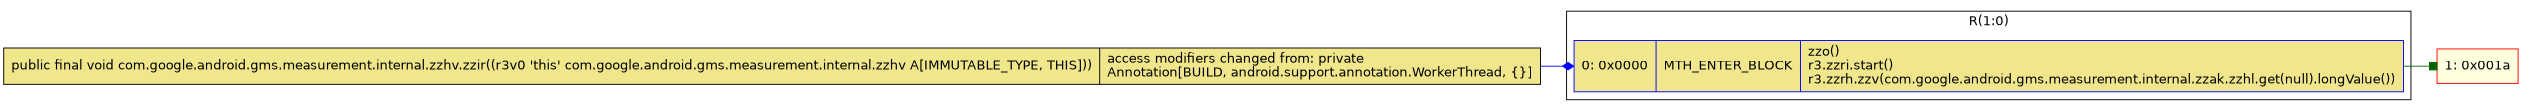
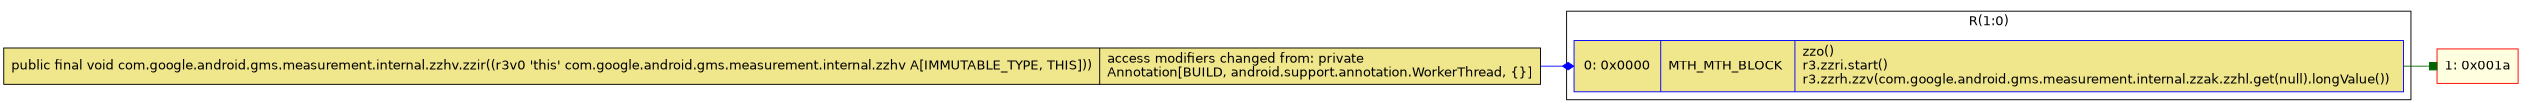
(1728, 66) -> (1725, 66)
